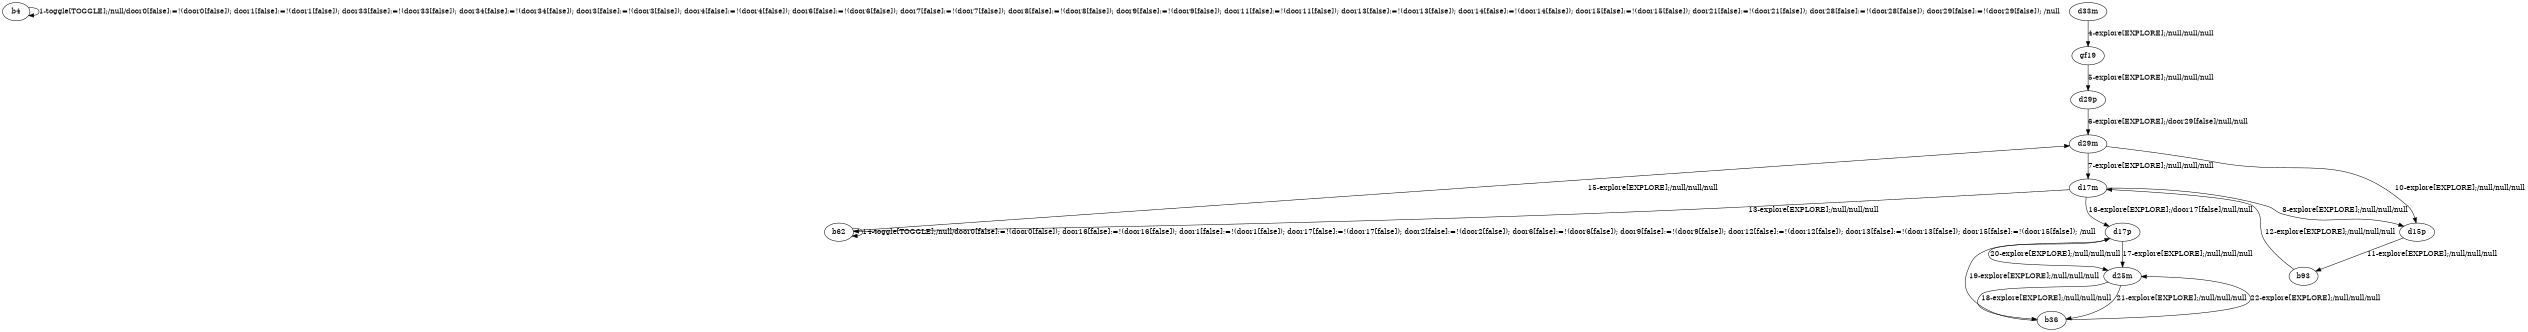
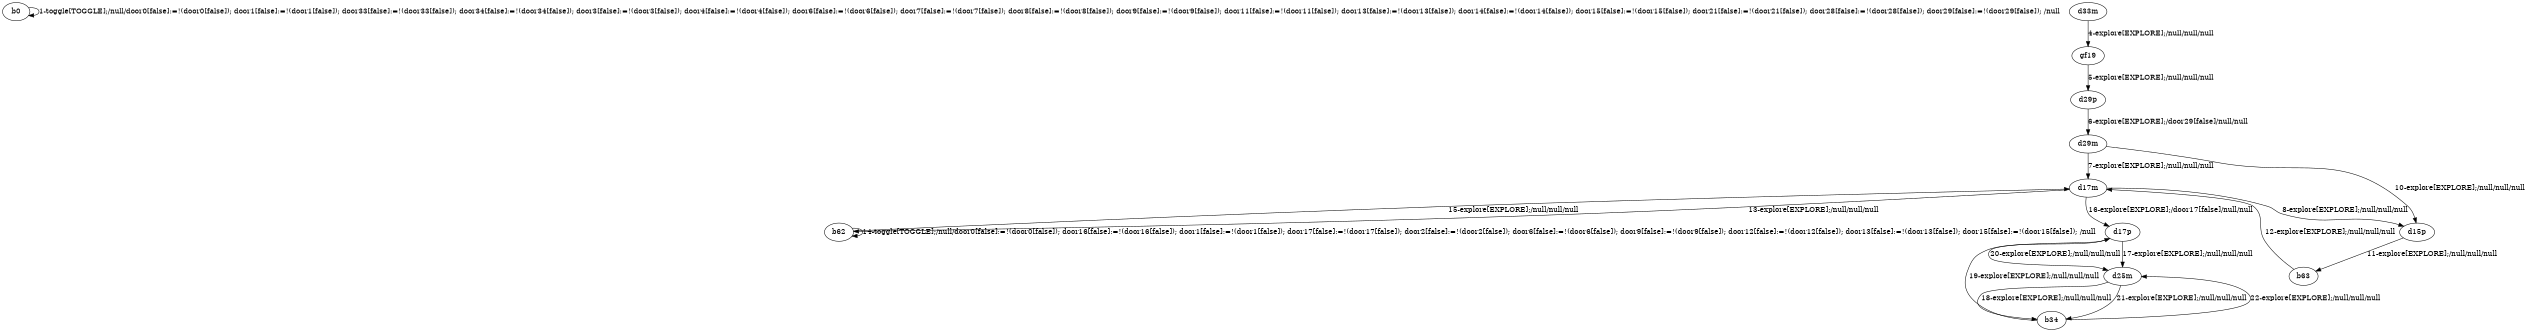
(16, 12) -> (16, 12)
(1459, 188) -> (1459, 206)
(2304, 276) -> (2304, 276)
(2052, 320) -> (2052, 320)
